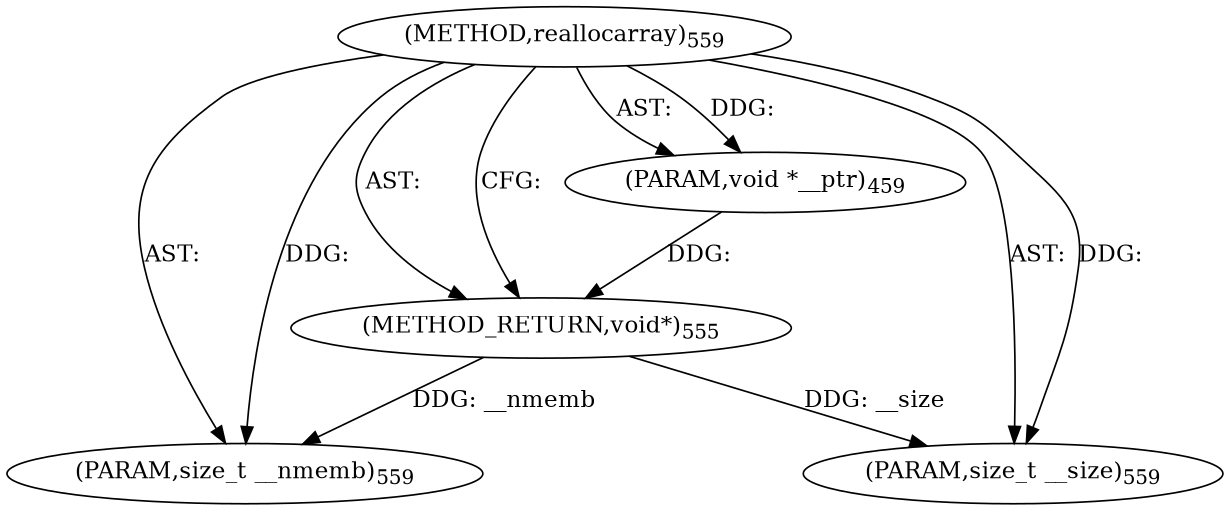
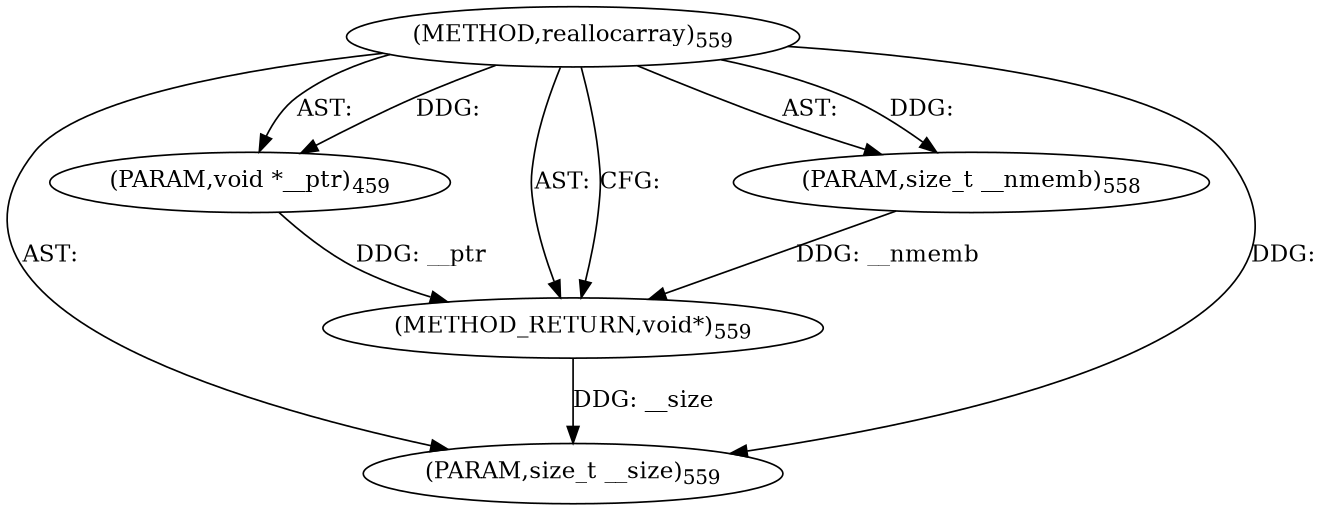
(703, 255) -> (422, 255)
(701, 326) -> (733, 326)
(401, 397) -> (780, 252)
(396, 471) -> (1122, 180)
